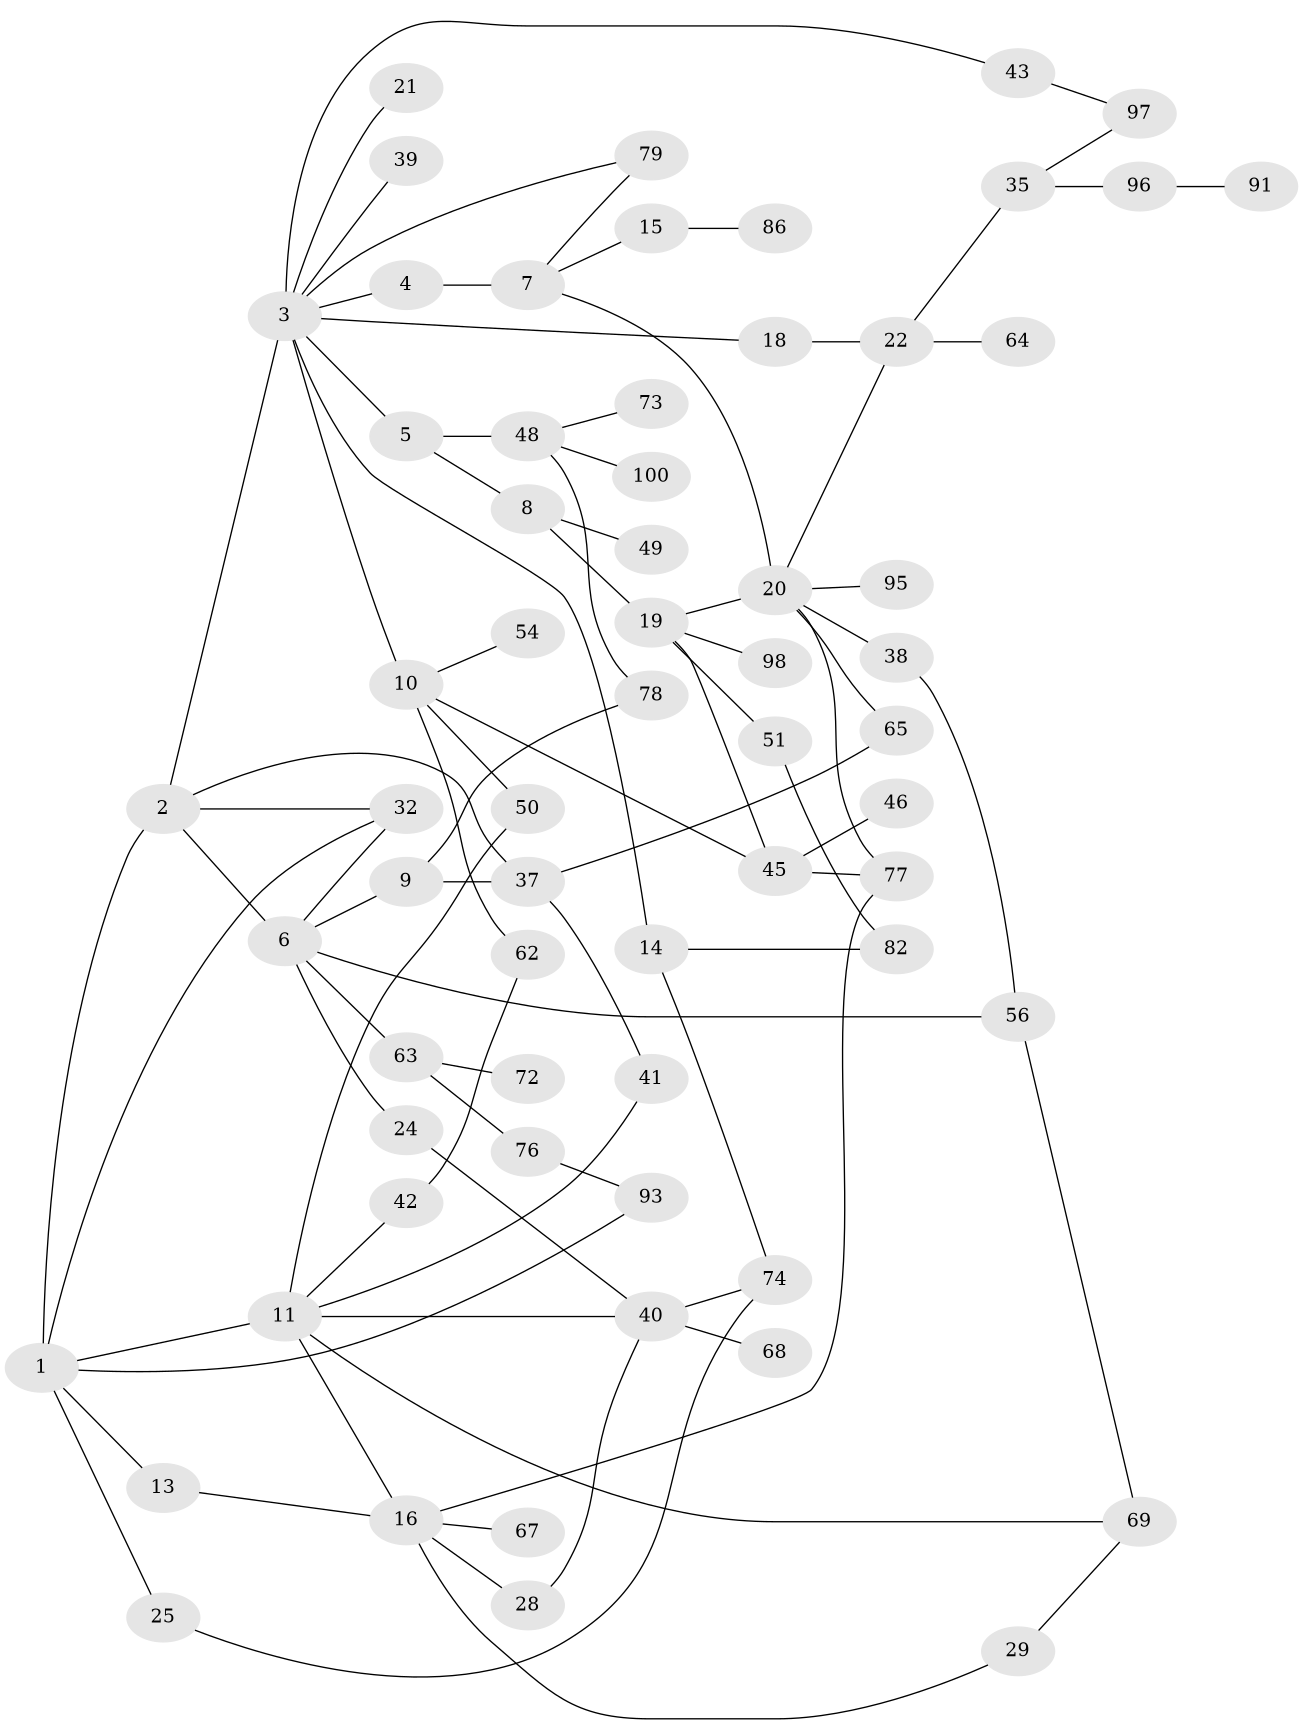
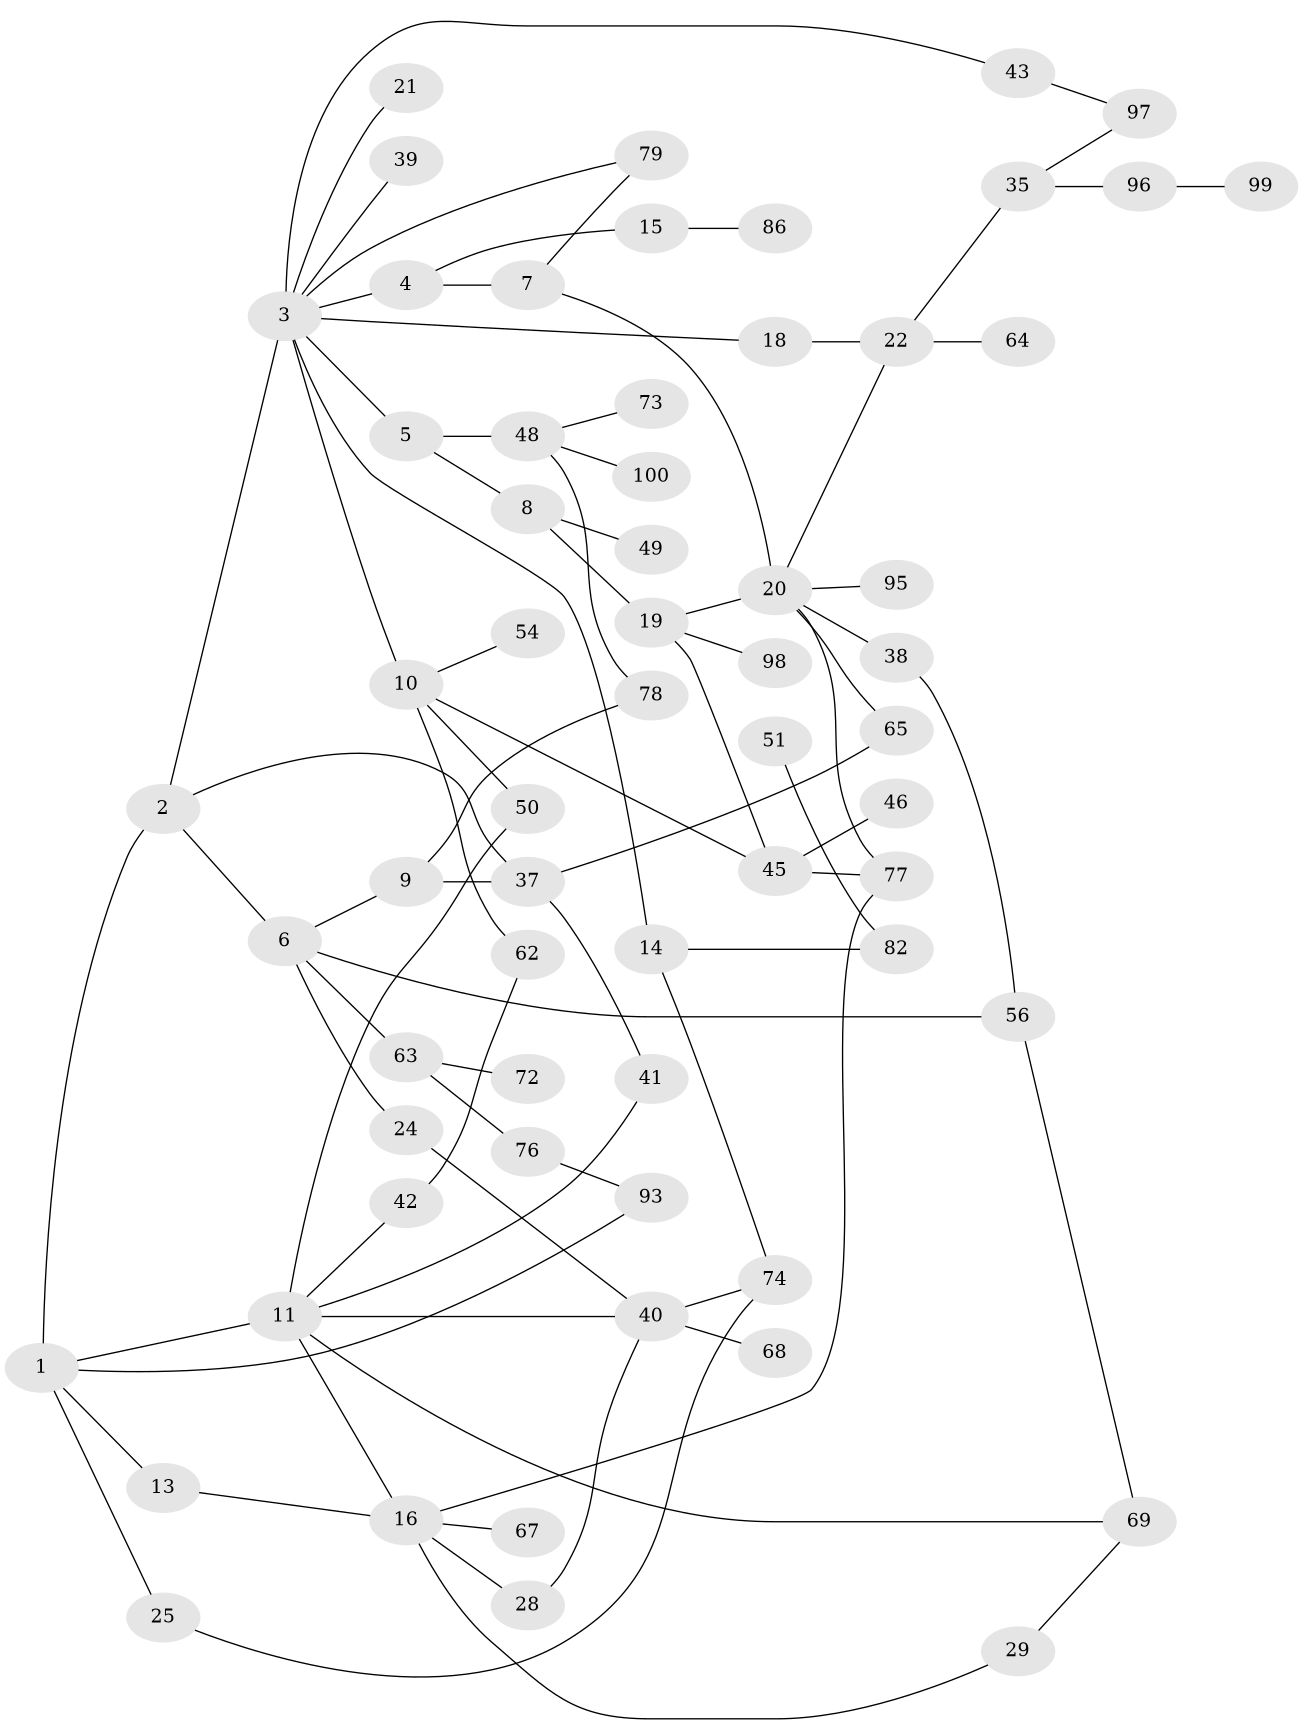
(1261, 187) -> (1261, 187)
(590, 257) -> (523, 241)
(713, 682) -> none
(406, 809) -> none
